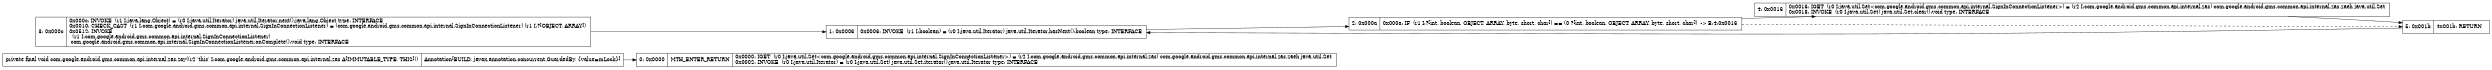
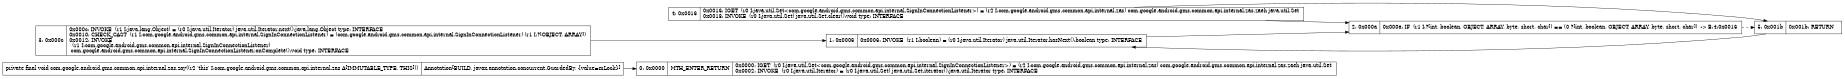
(1777, 18) -> (1306, 22)
(2462, 27) -> (1814, 27)
(92, 32) -> (92, 40)
